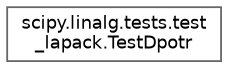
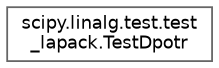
(114, 34) -> (110, 34)
